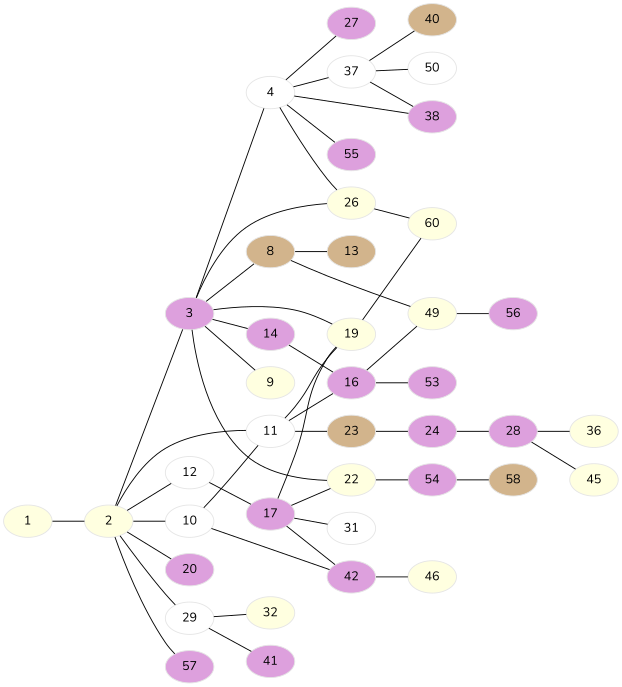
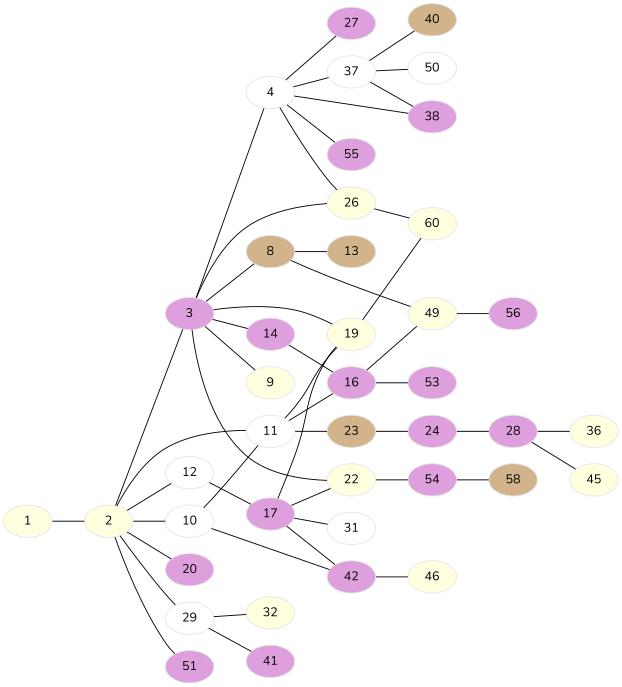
(190, 667) -> (190, 667)
